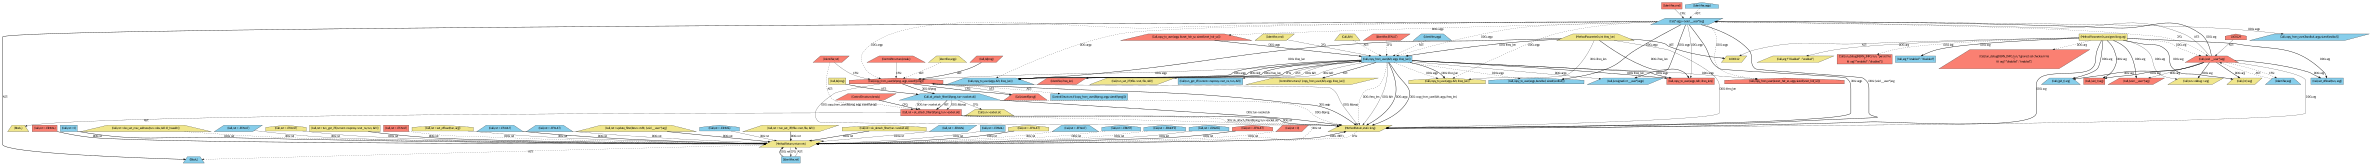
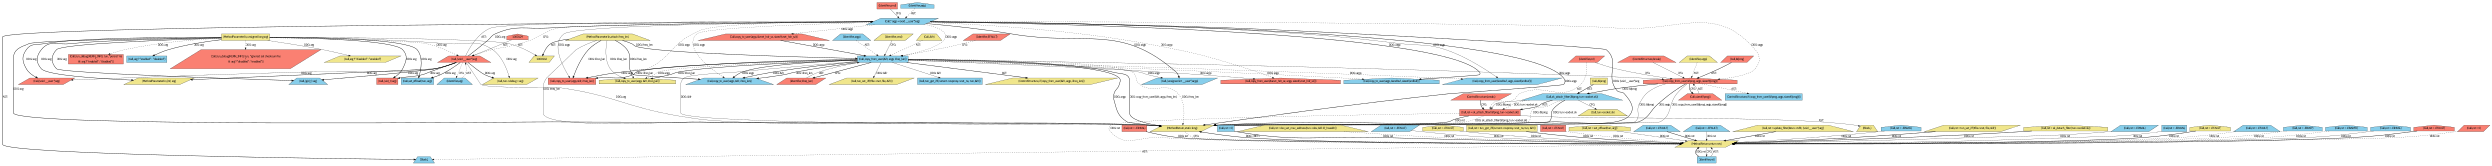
(1595, 37) -> (608, 37)
none -> (1185, 68)
(2244, 81) -> (159, 81)
